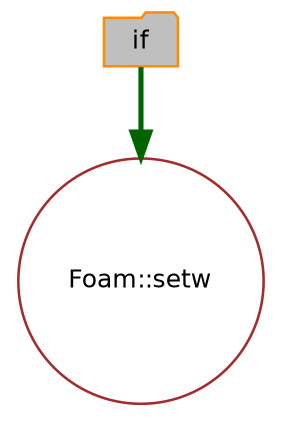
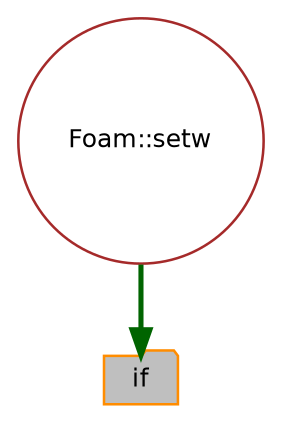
(141, 99) -> (141, 297)
